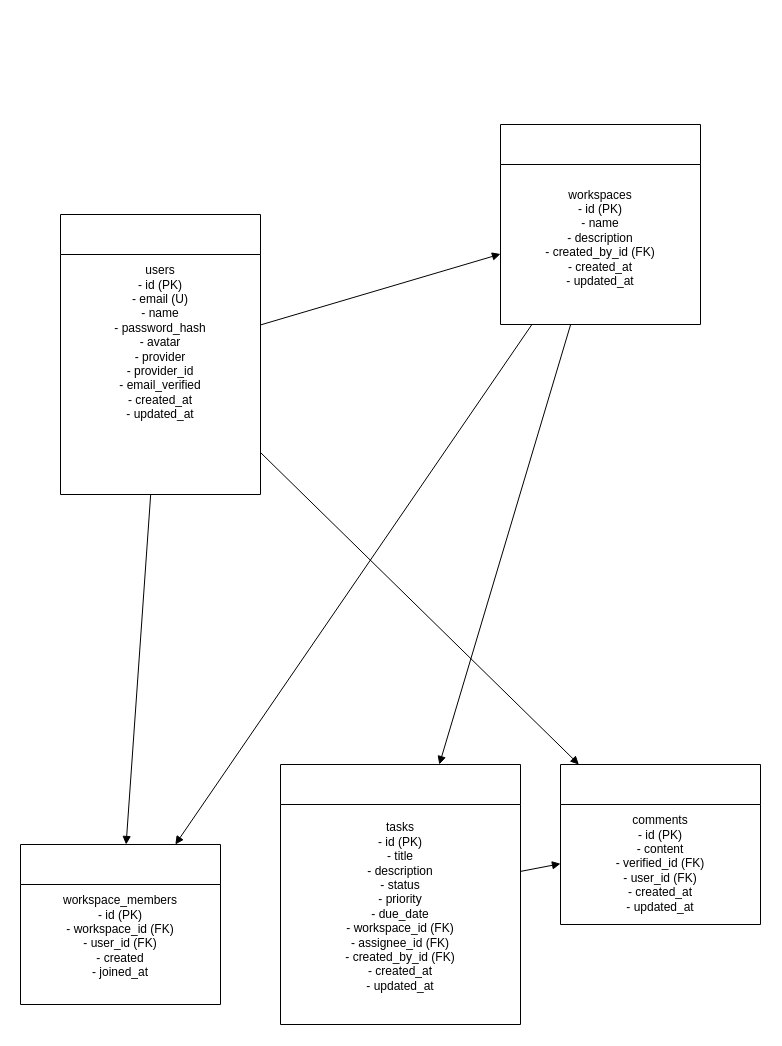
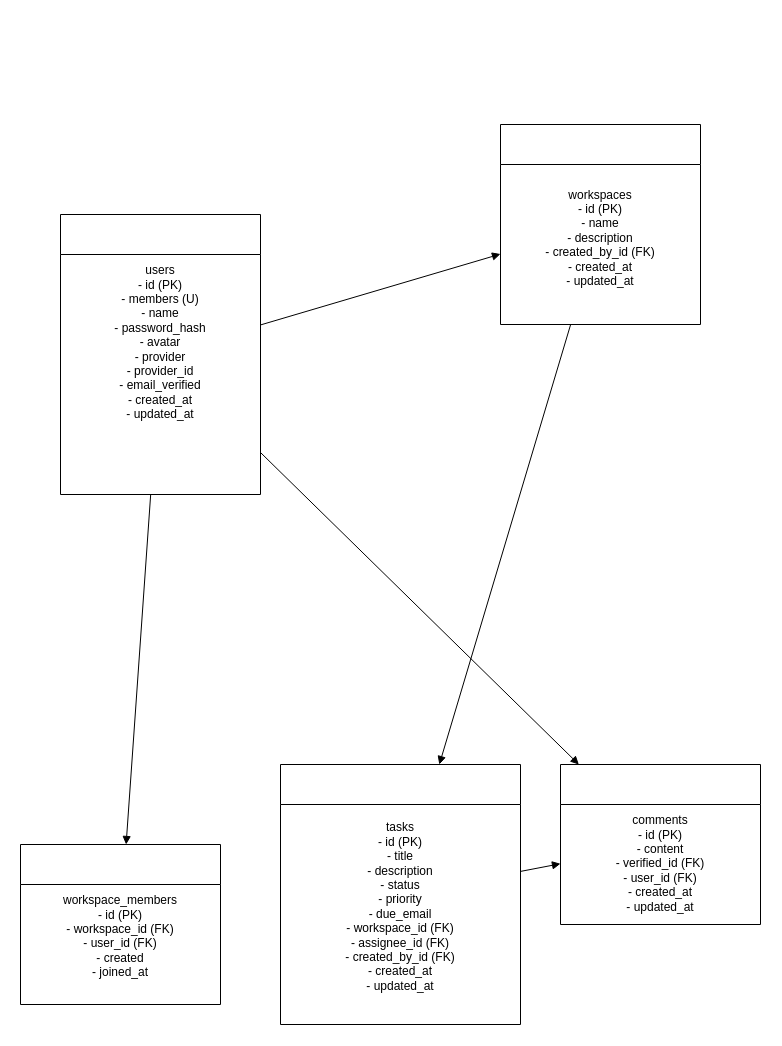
(161, 235) -> (161, 235)
(355, 582) -> none
(401, 785) -> (401, 785)
